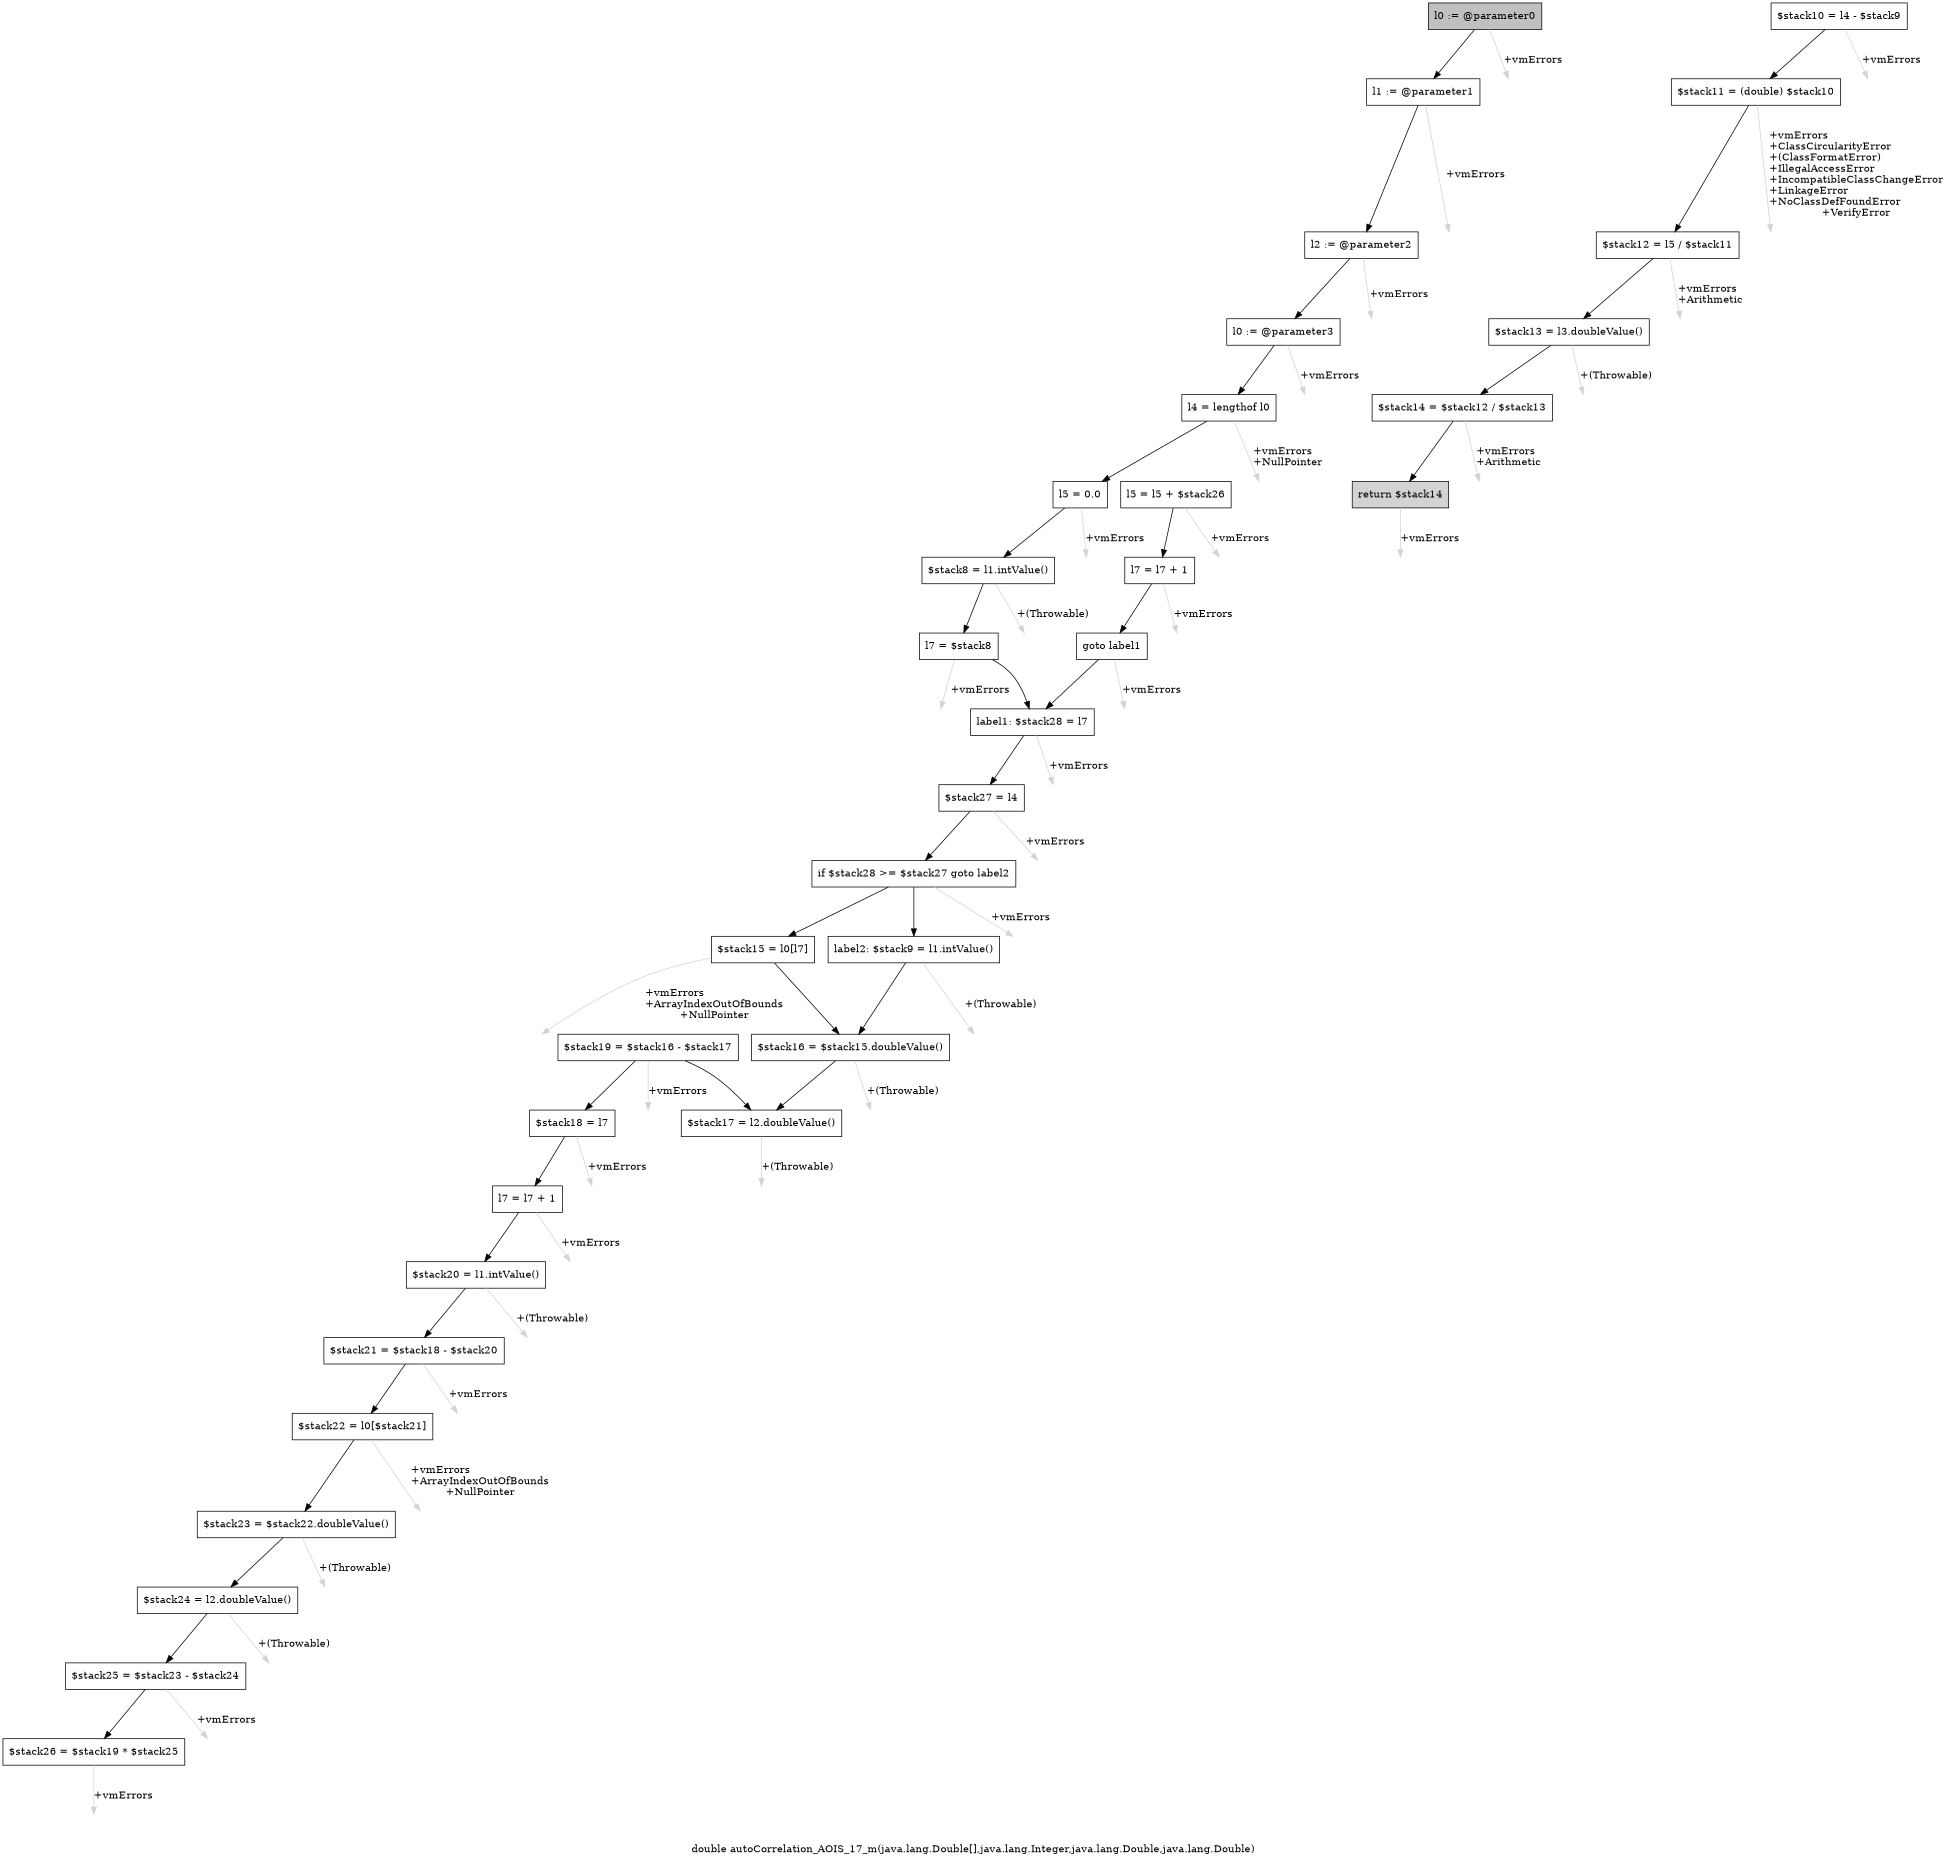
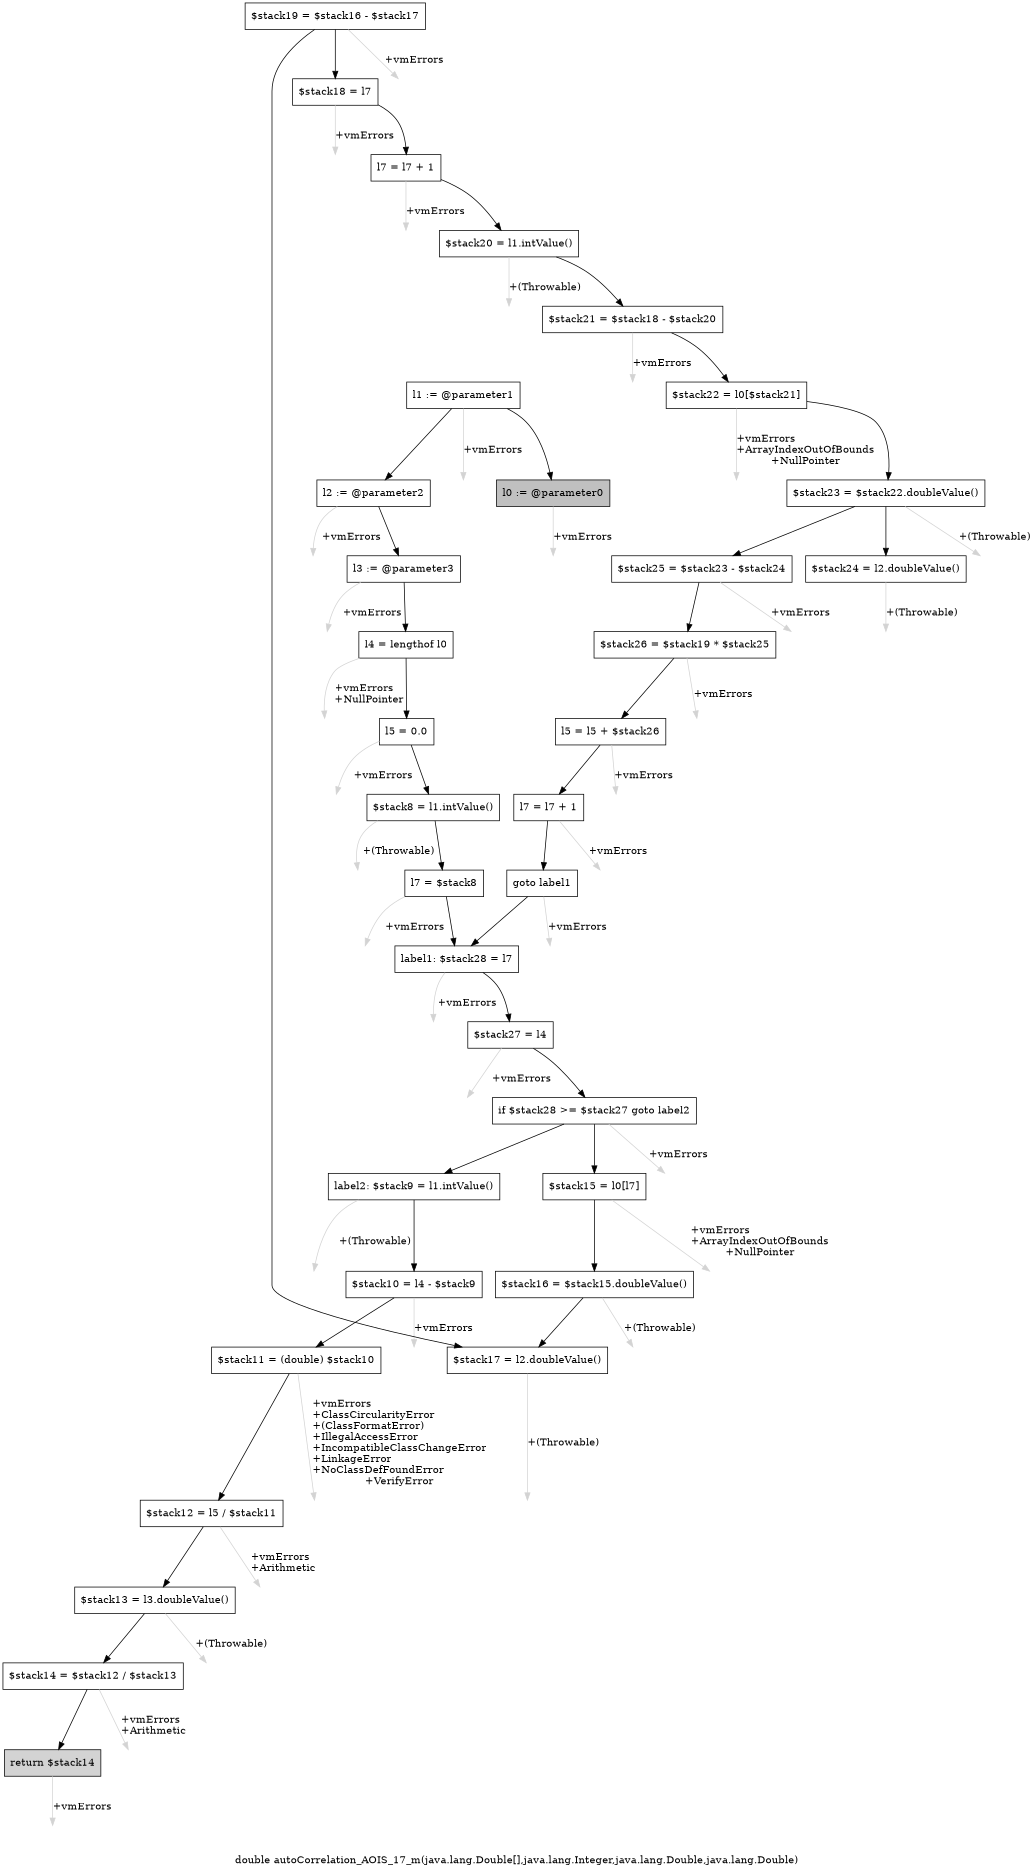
(1457, 51) -> (536, 435)
(1283, 332) -> (404, 569)
none -> (650, 685)
(884, 995) -> (414, 1232)
(189, 1635) -> (797, 530)
